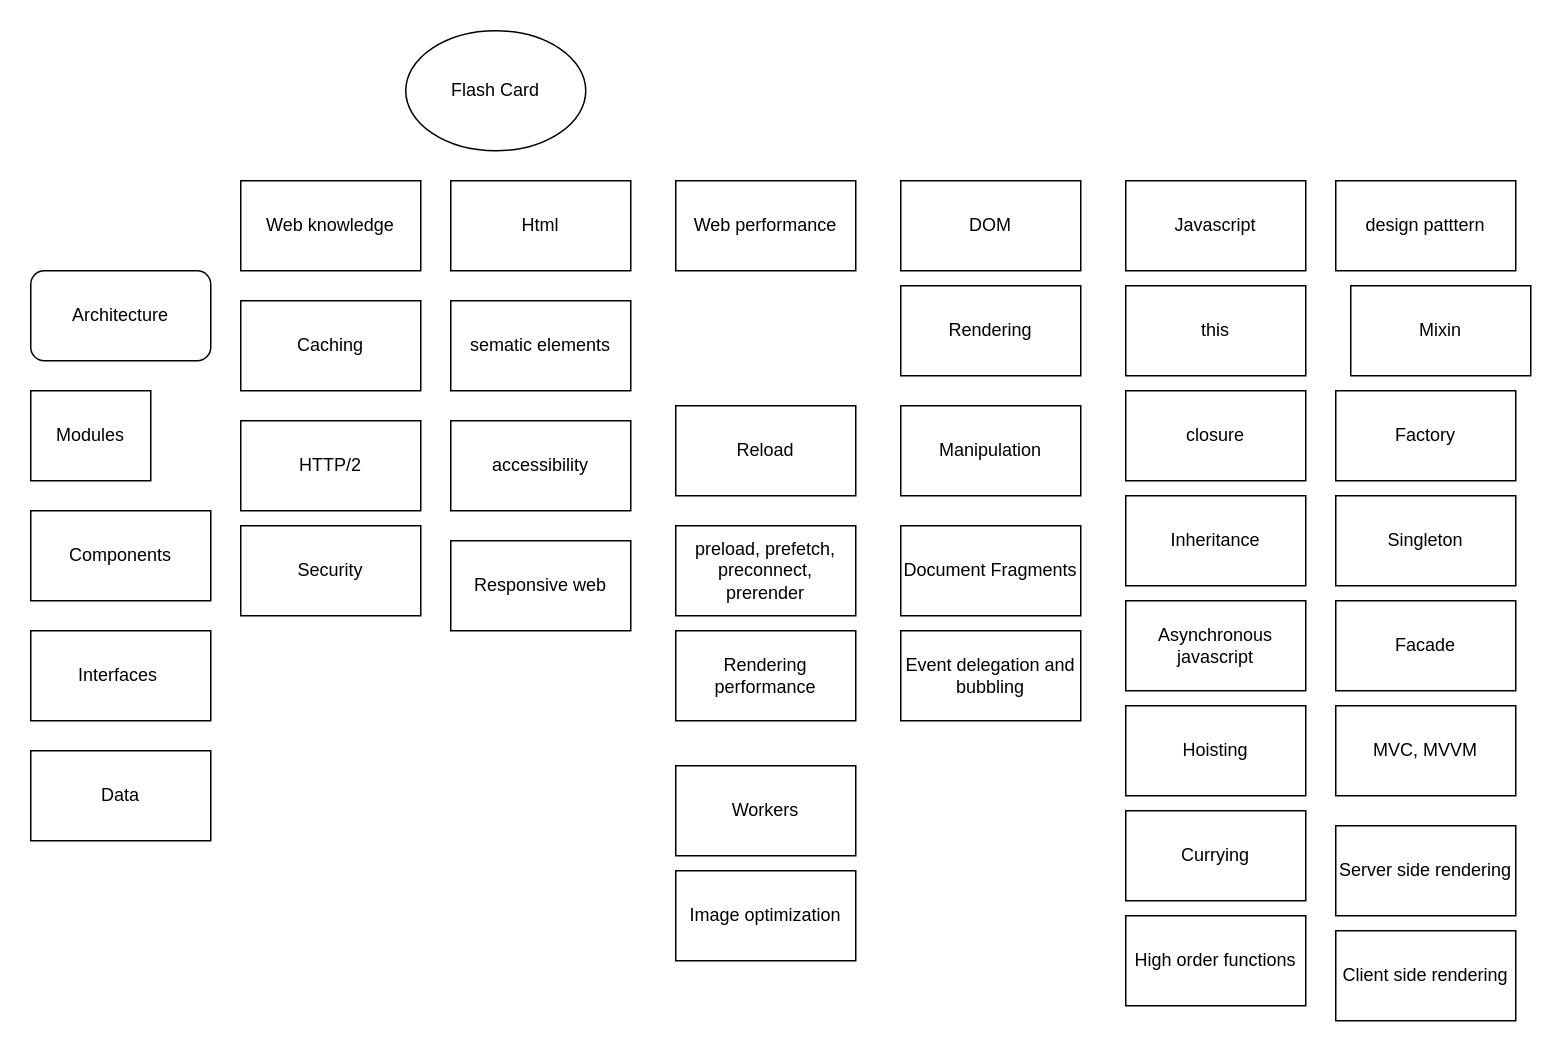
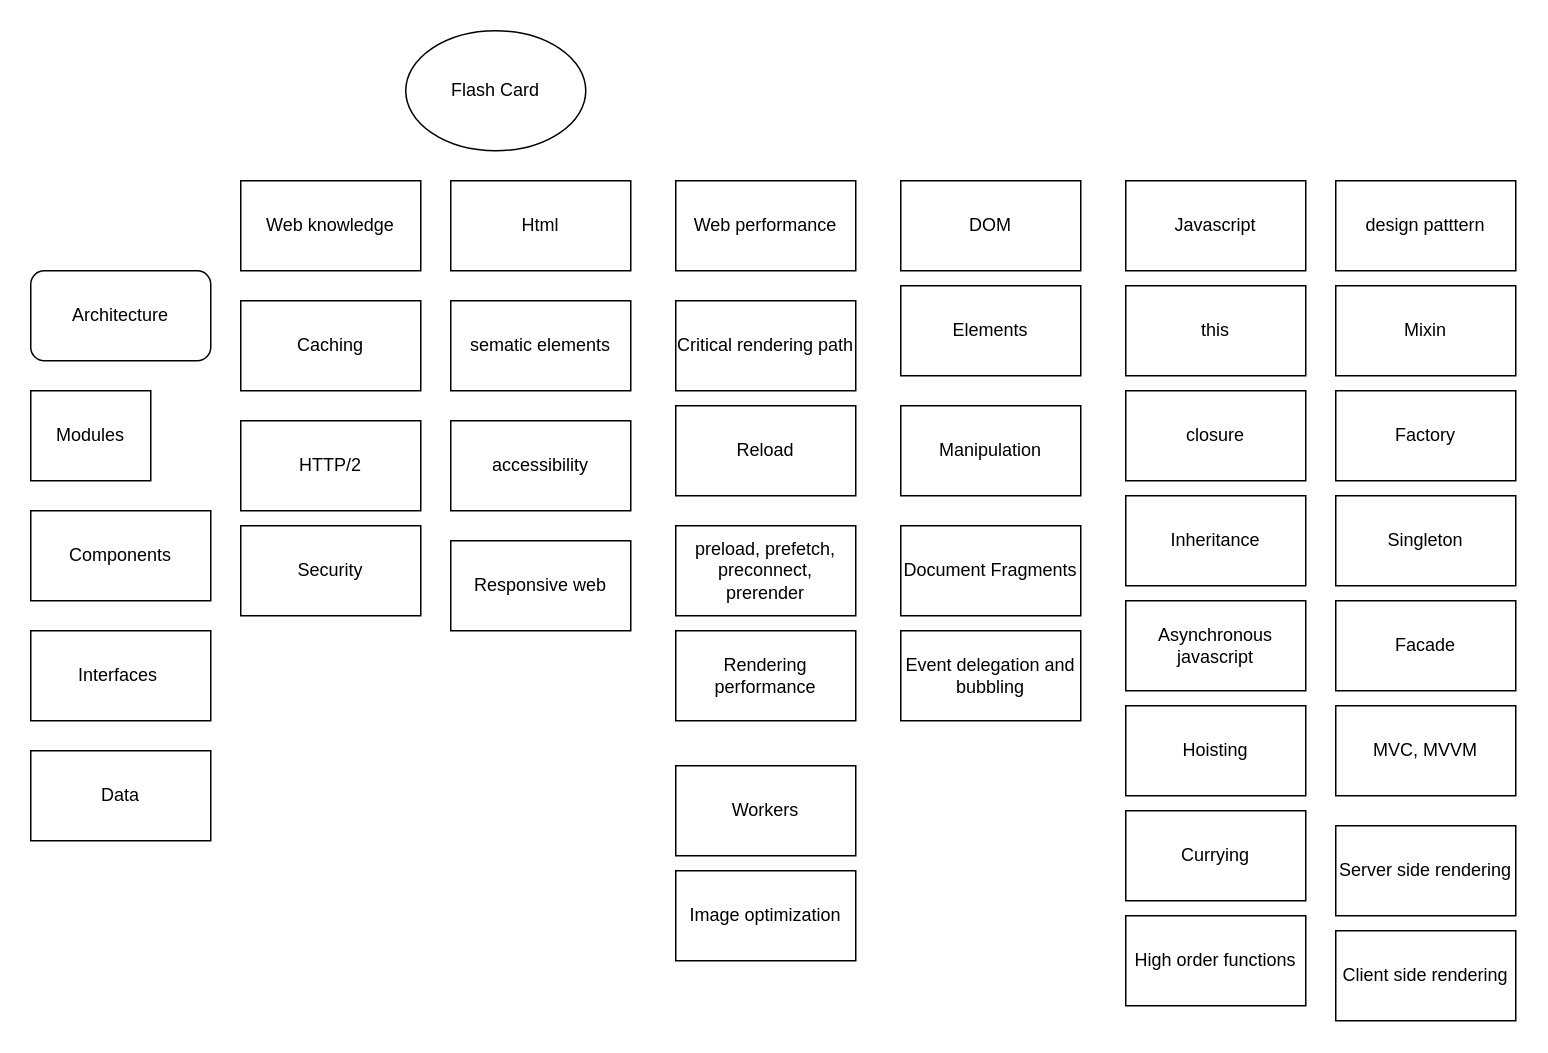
(991, 331) -> (991, 331)
(1441, 331) -> (1426, 331)
none -> (766, 346)
